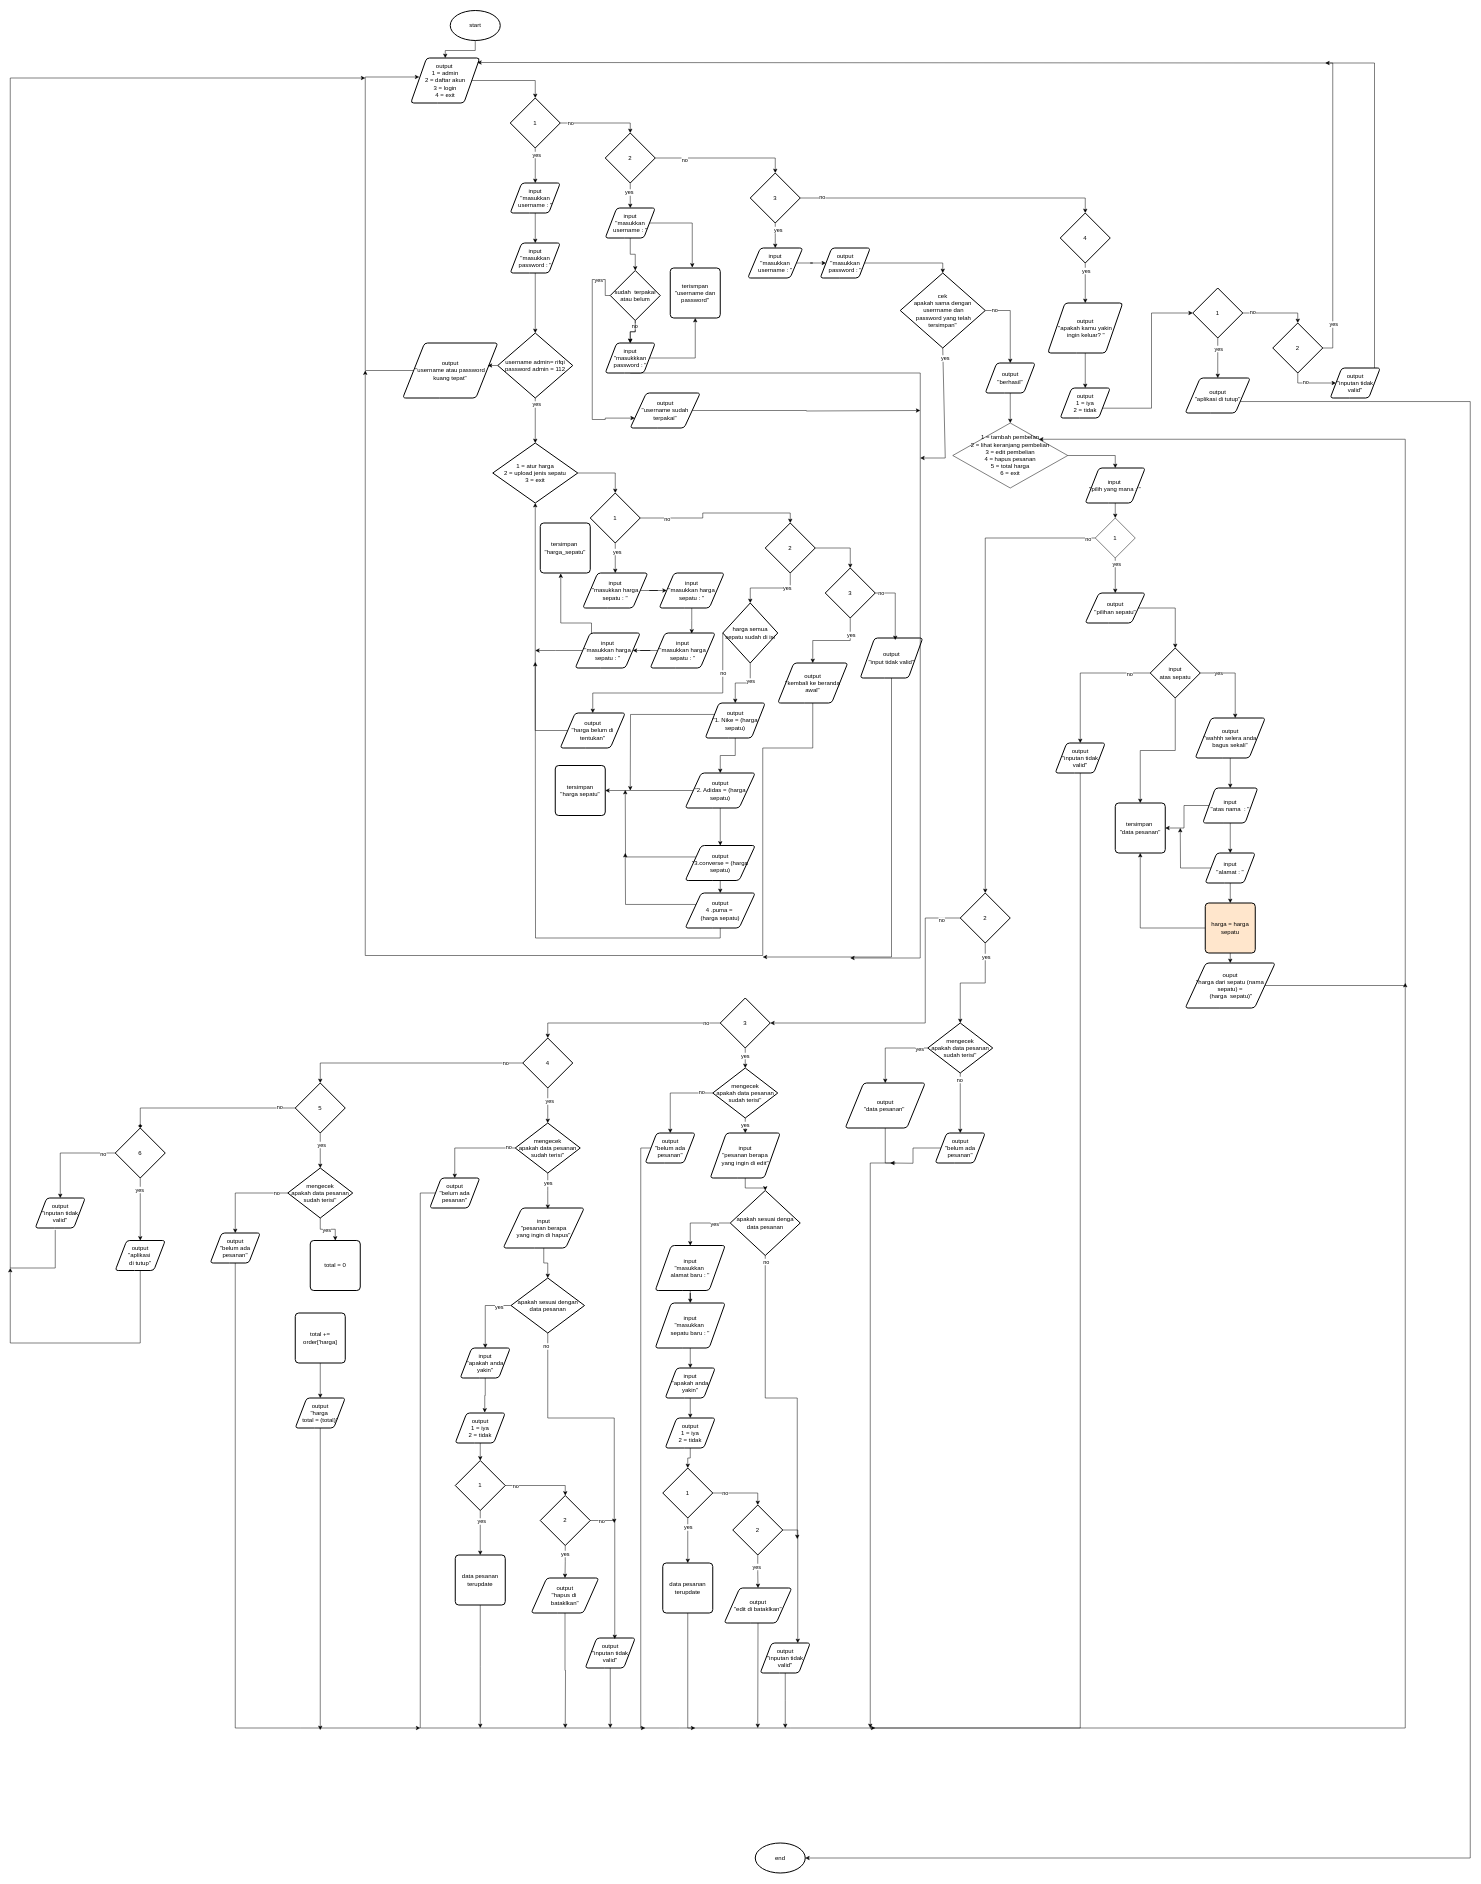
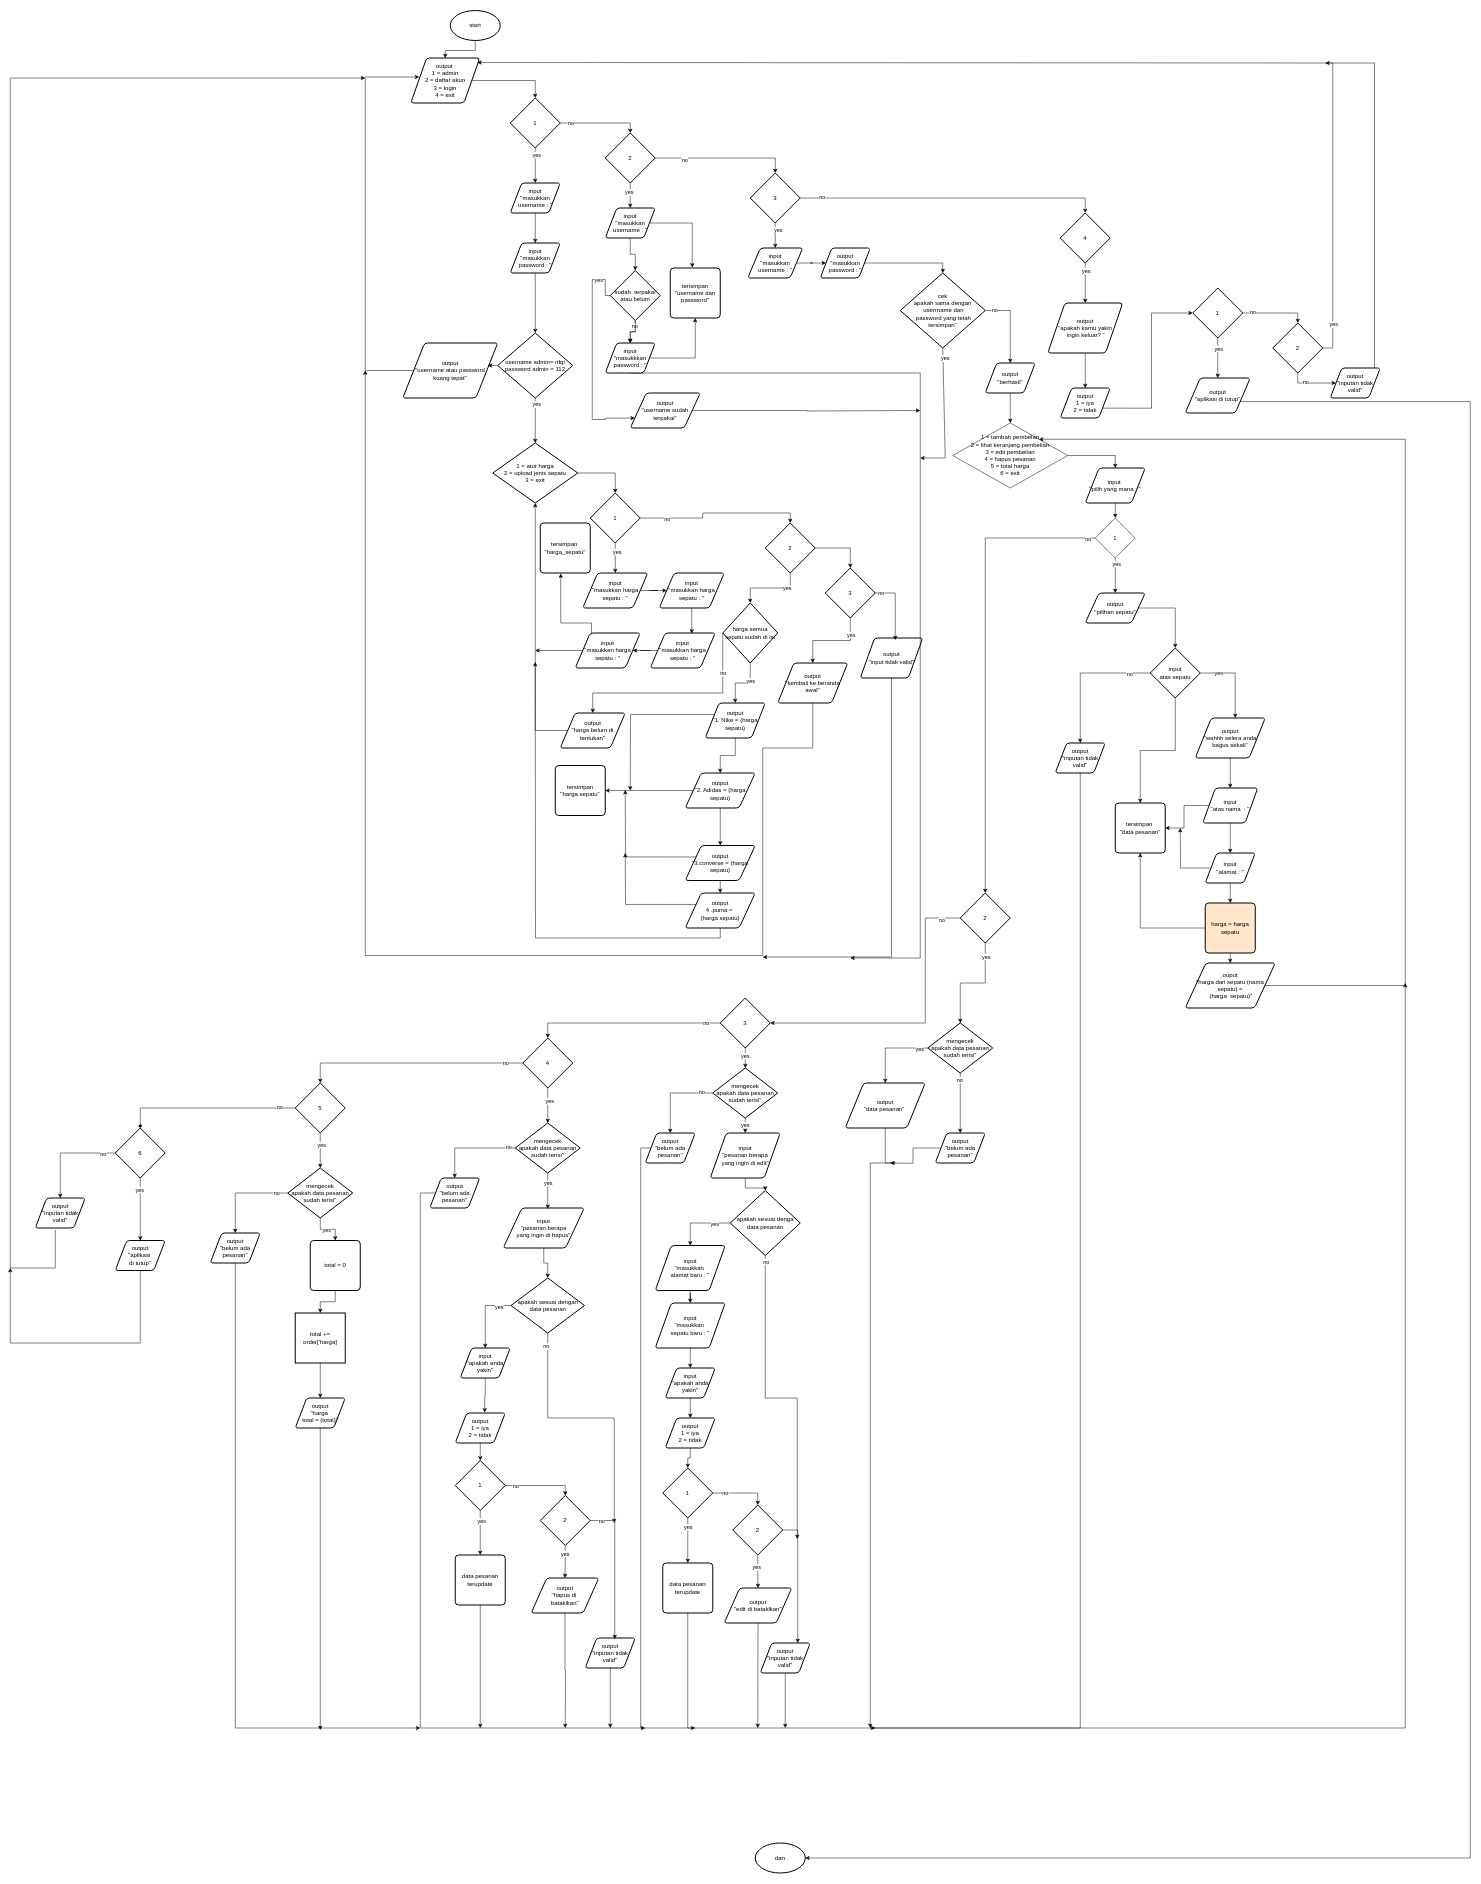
none -> (320, 1308)
(320, 1338) -> (320, 1338)
(780, 1858) -> (780, 1858)
